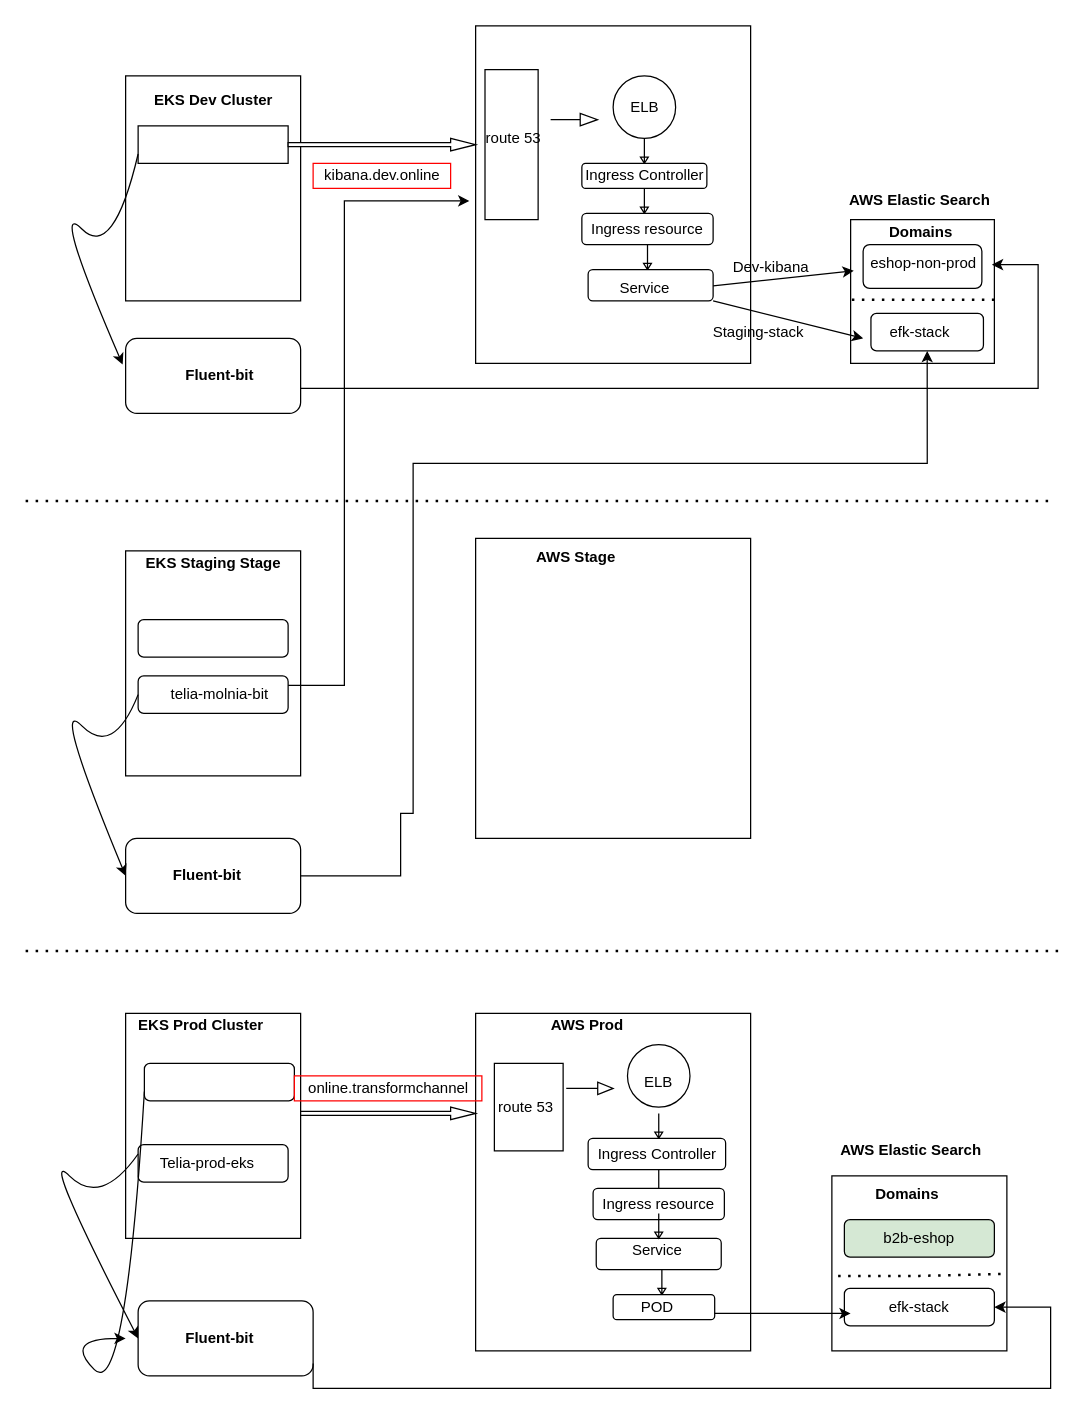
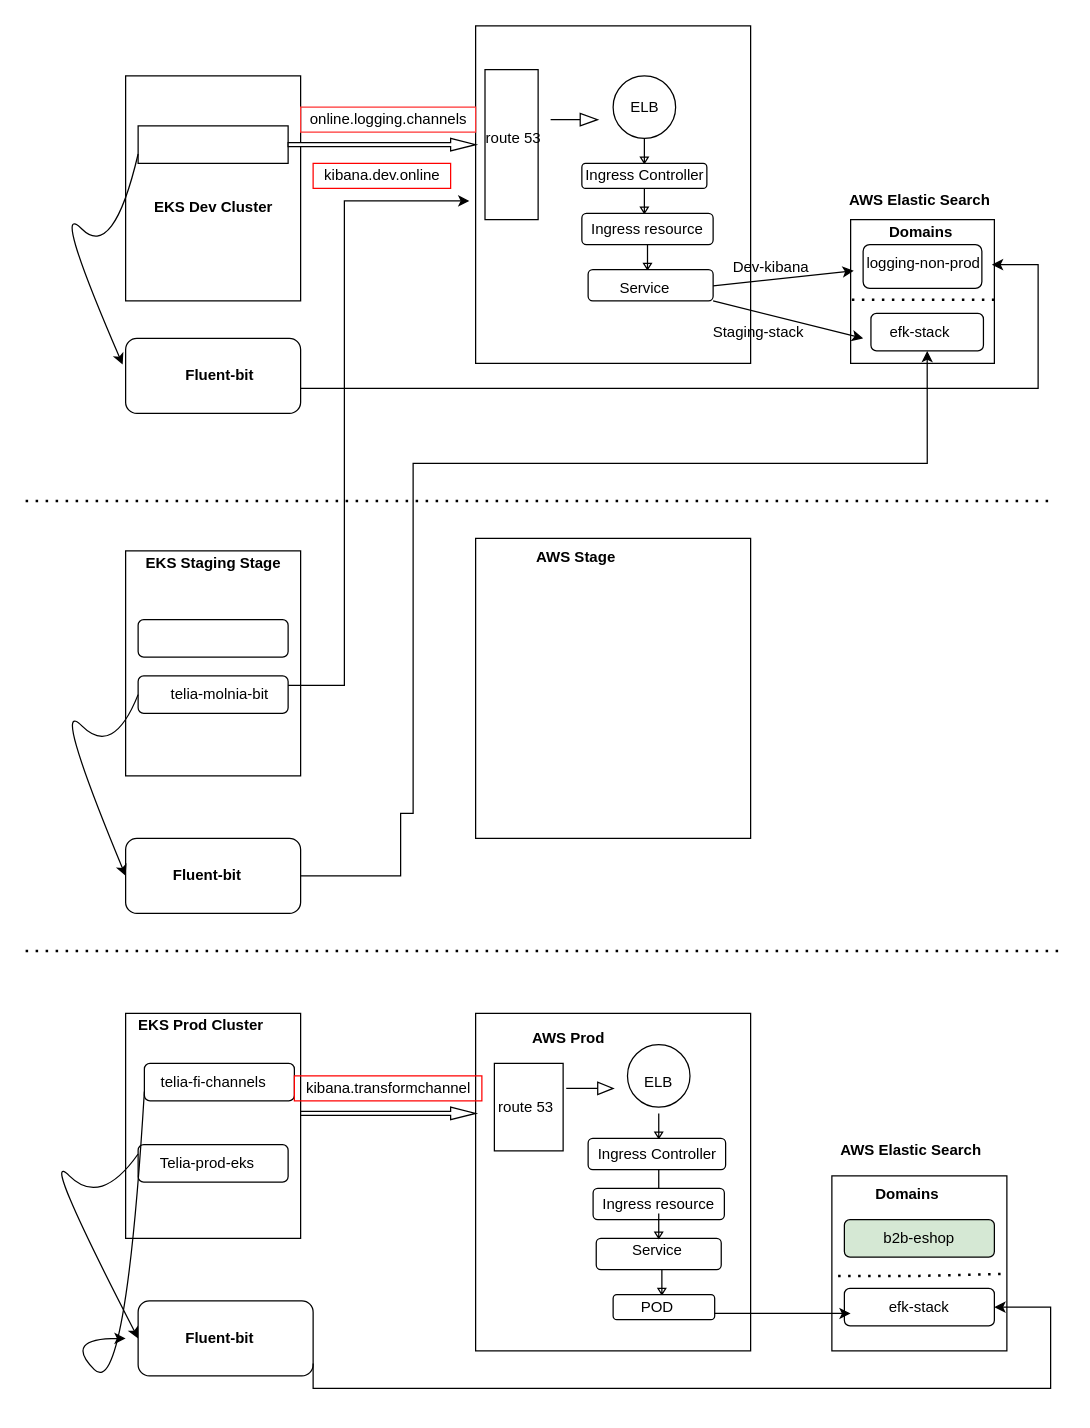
(213, 101) -> (213, 207)
none -> (388, 119)
(924, 263) -> (924, 263)
(587, 1026) -> (568, 1038)
none -> (213, 1082)
(389, 1088) -> (389, 1088)
